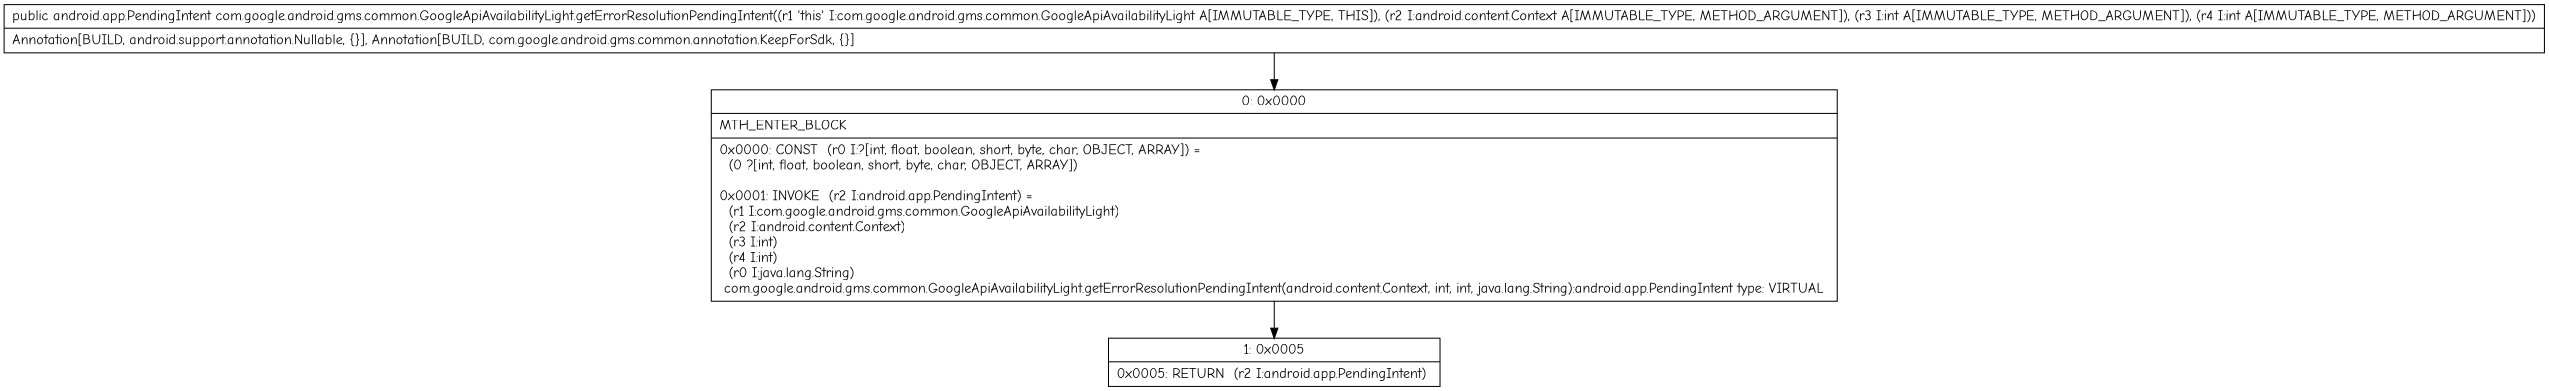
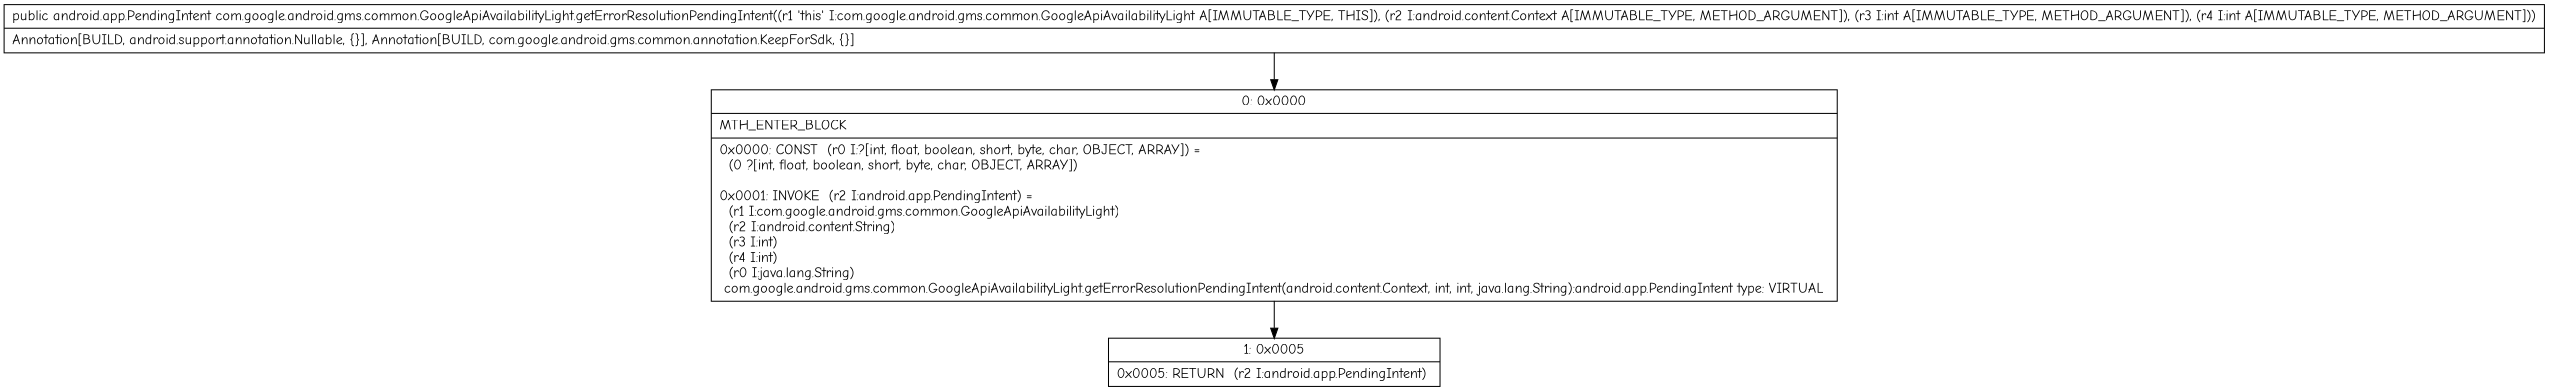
(812, 227) -> (808, 227)
